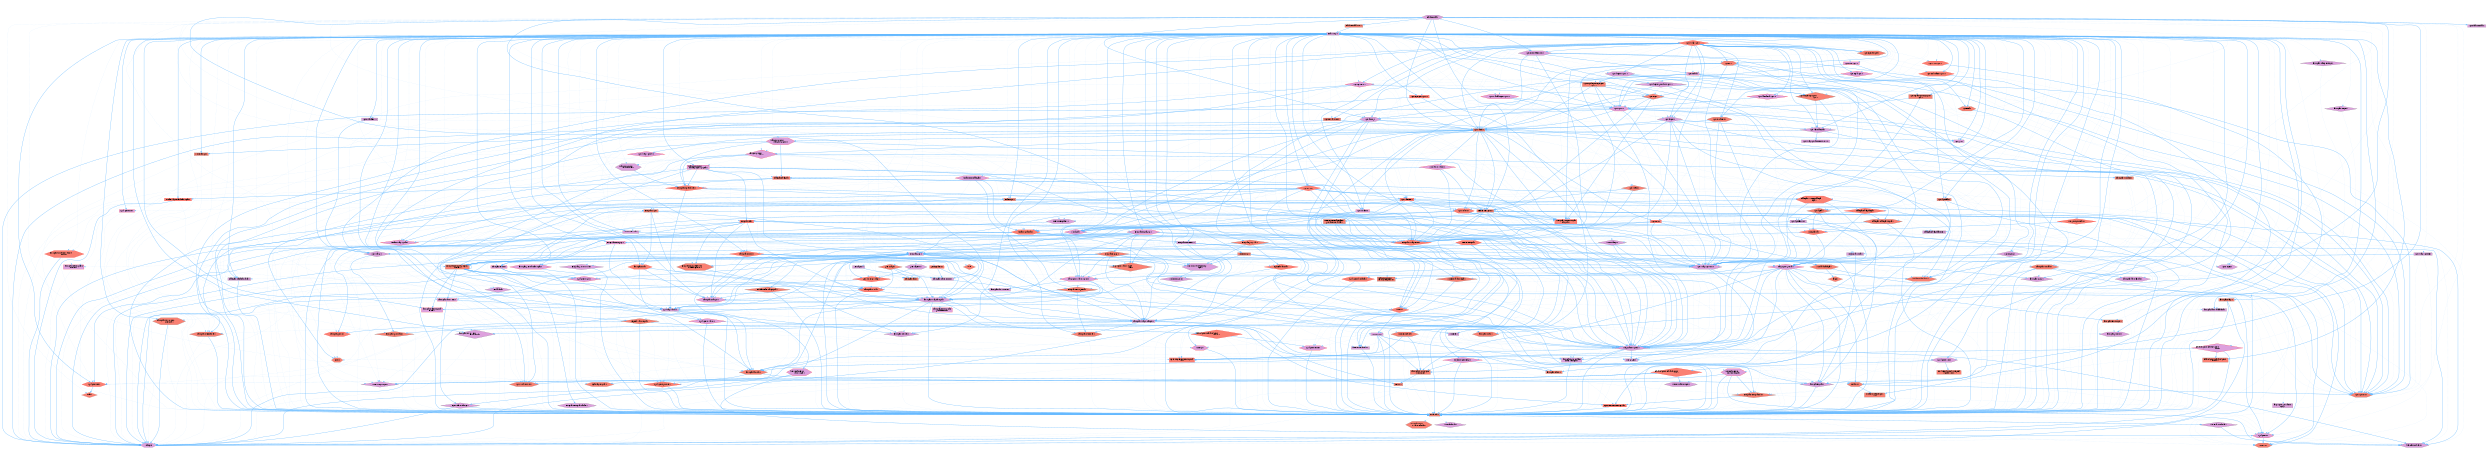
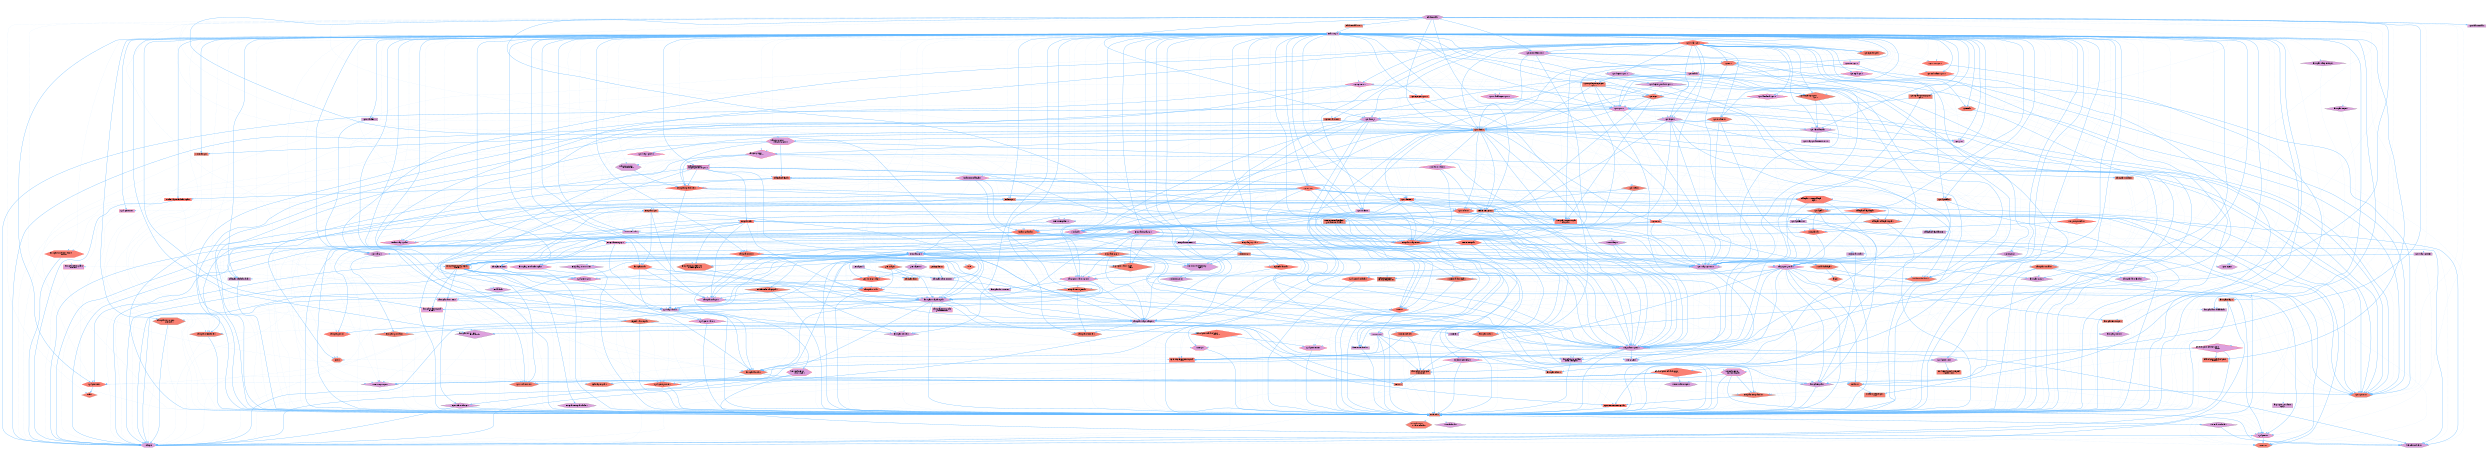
(698, 167) -> (698, 167)
